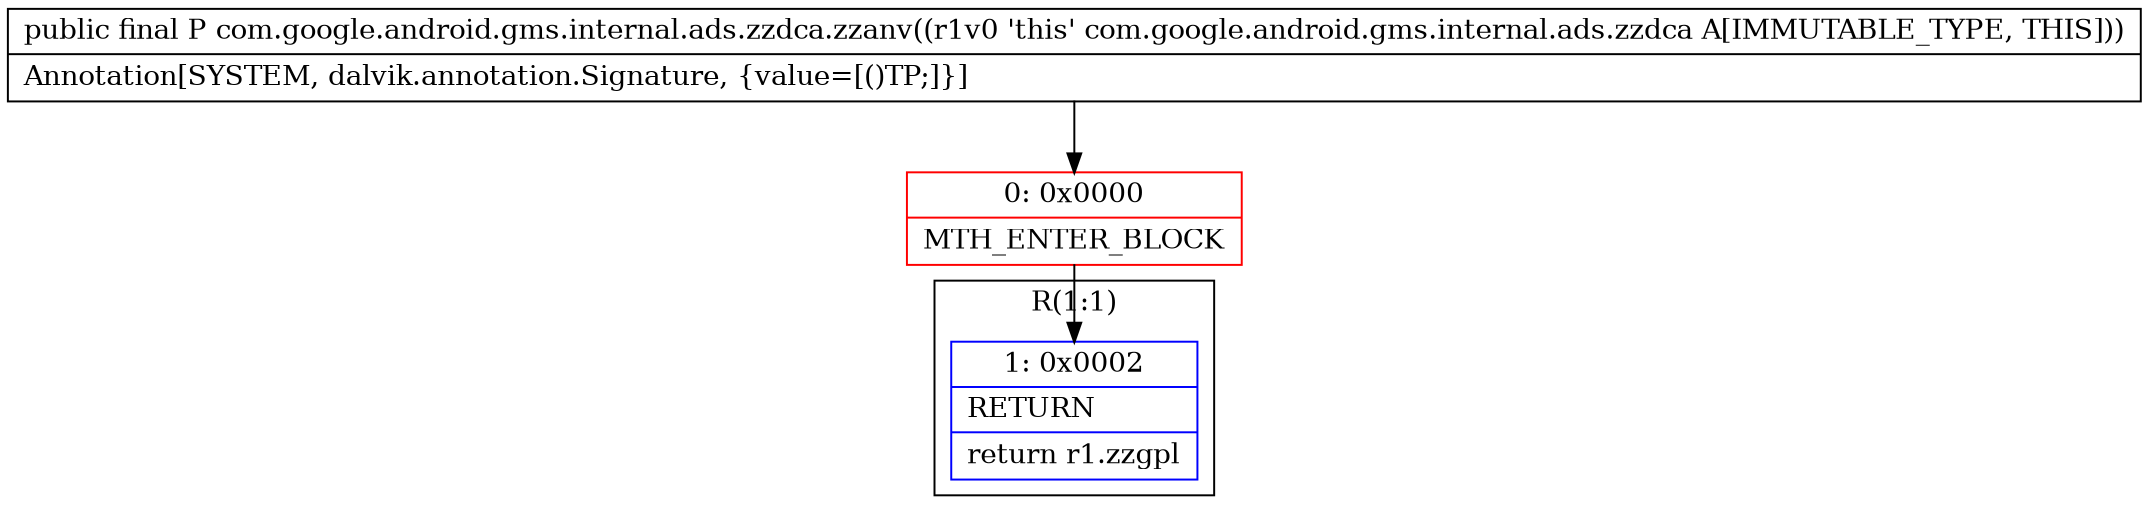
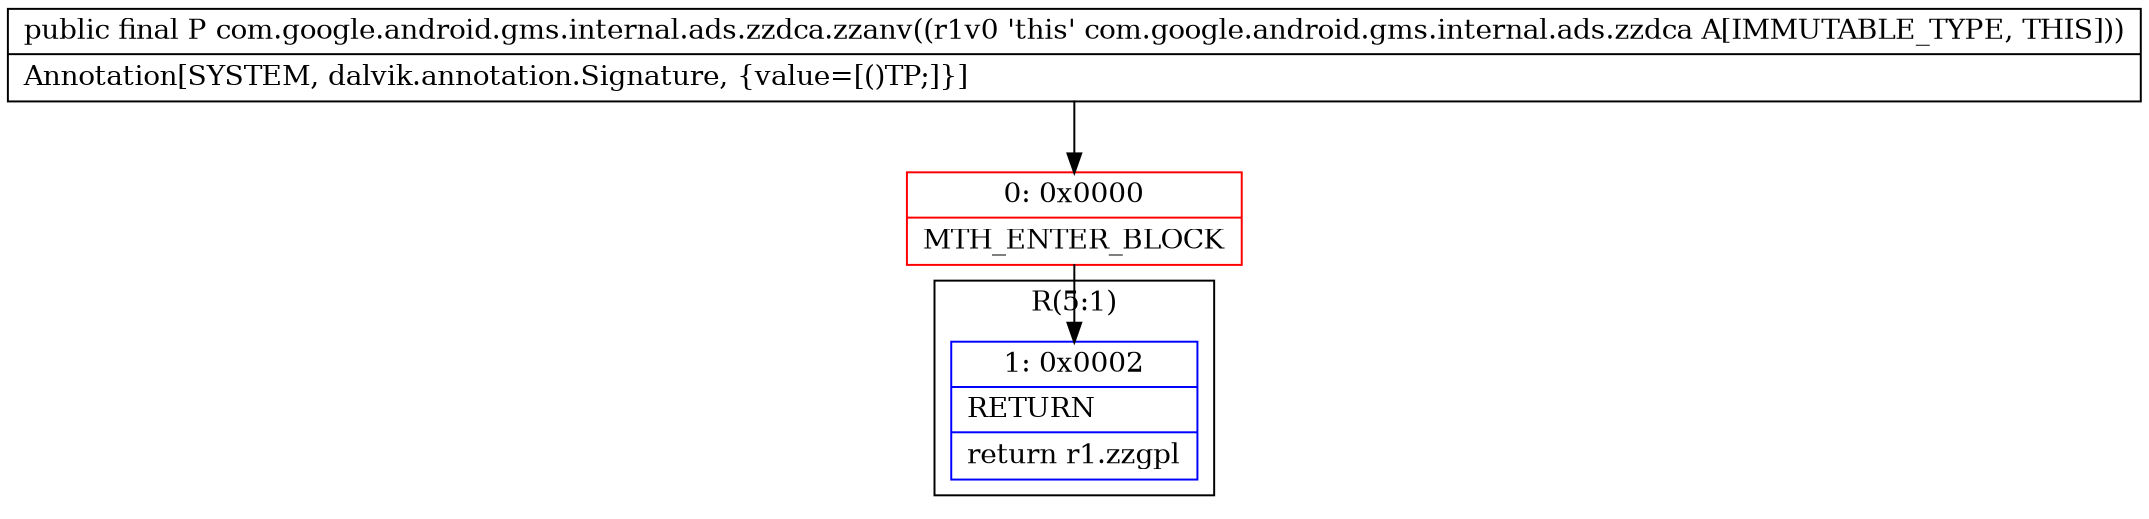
(1074, 303) -> (1074, 303)
